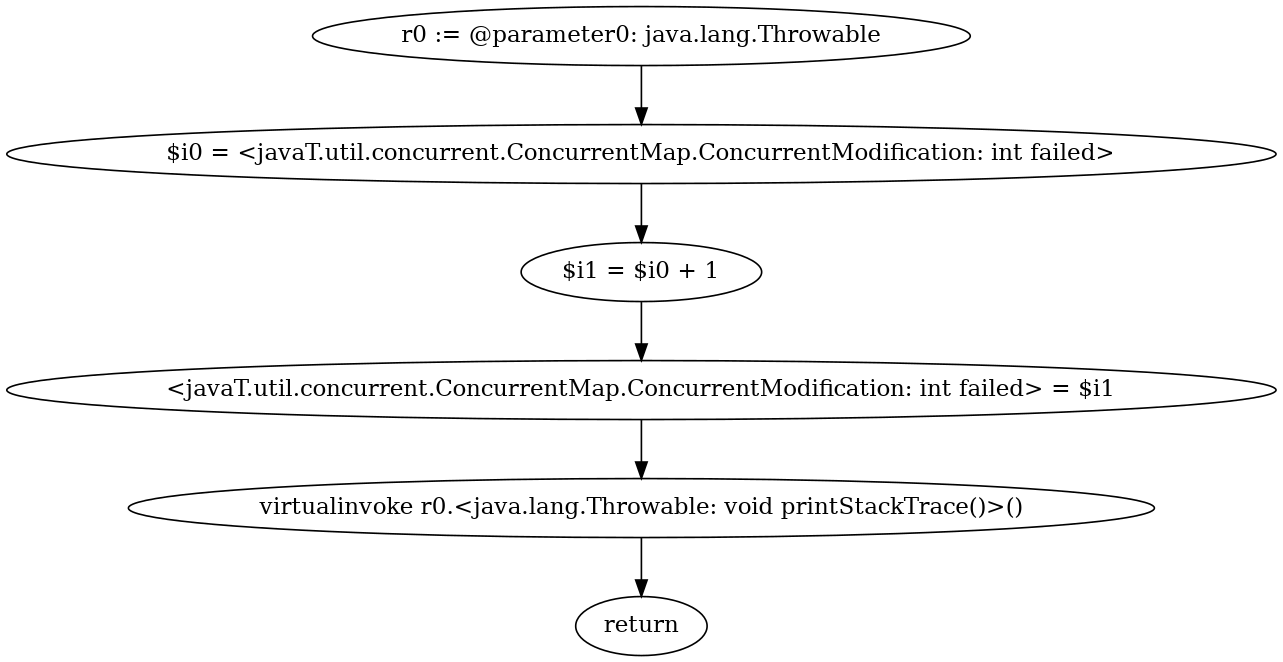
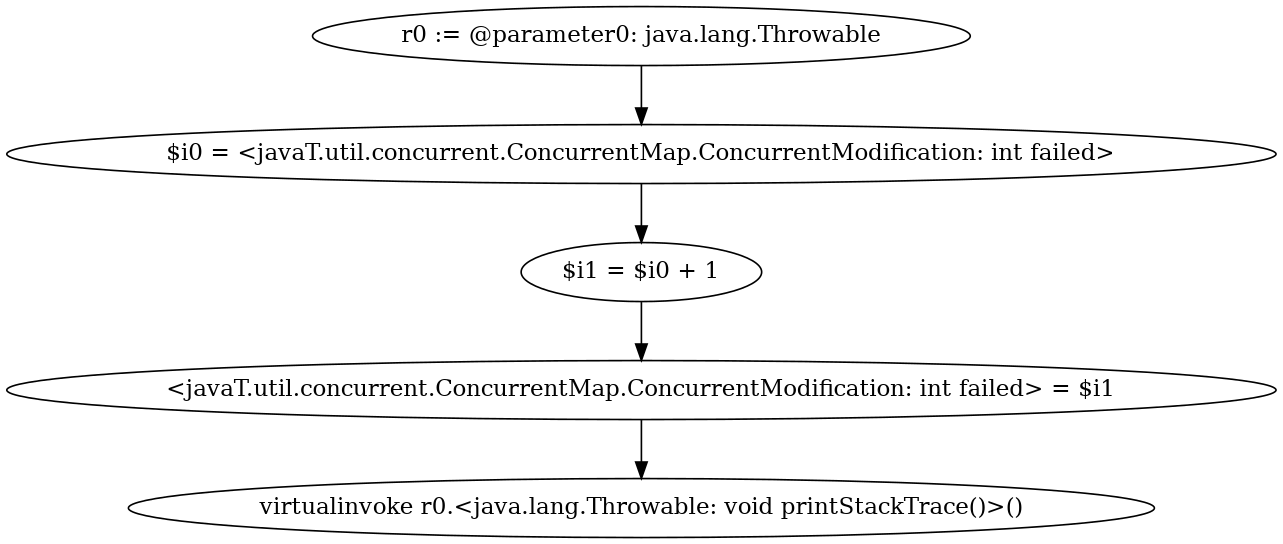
(641, 626) -> none
